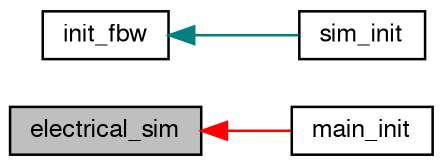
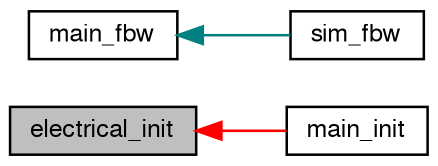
(106, 35) -> (103, 35)
(362, 35) -> (357, 35)
(106, 131) -> (103, 131)
